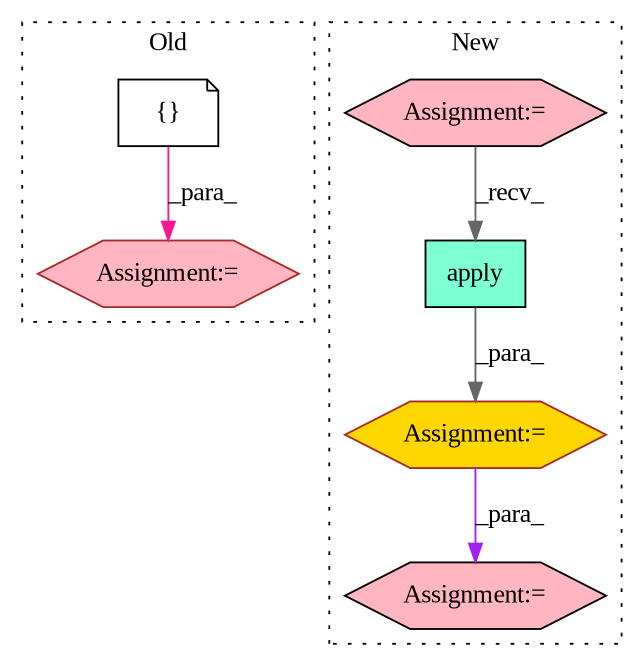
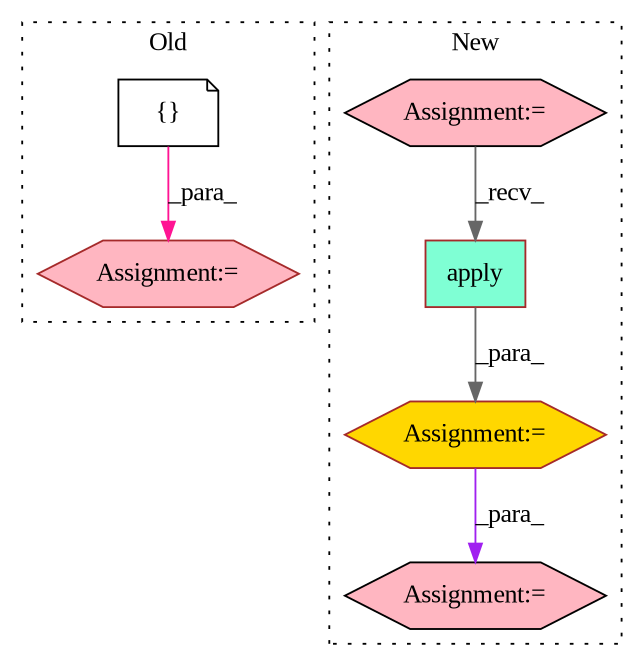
(475, 274) -> (475, 274)
